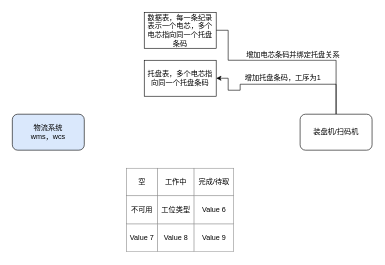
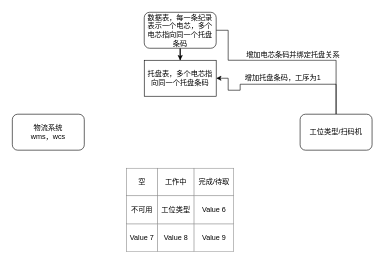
(180, 30) -> (180, 30)
none -> (180, 56)
(48, 132) -> (48, 132)
(336, 132) -> (336, 132)
